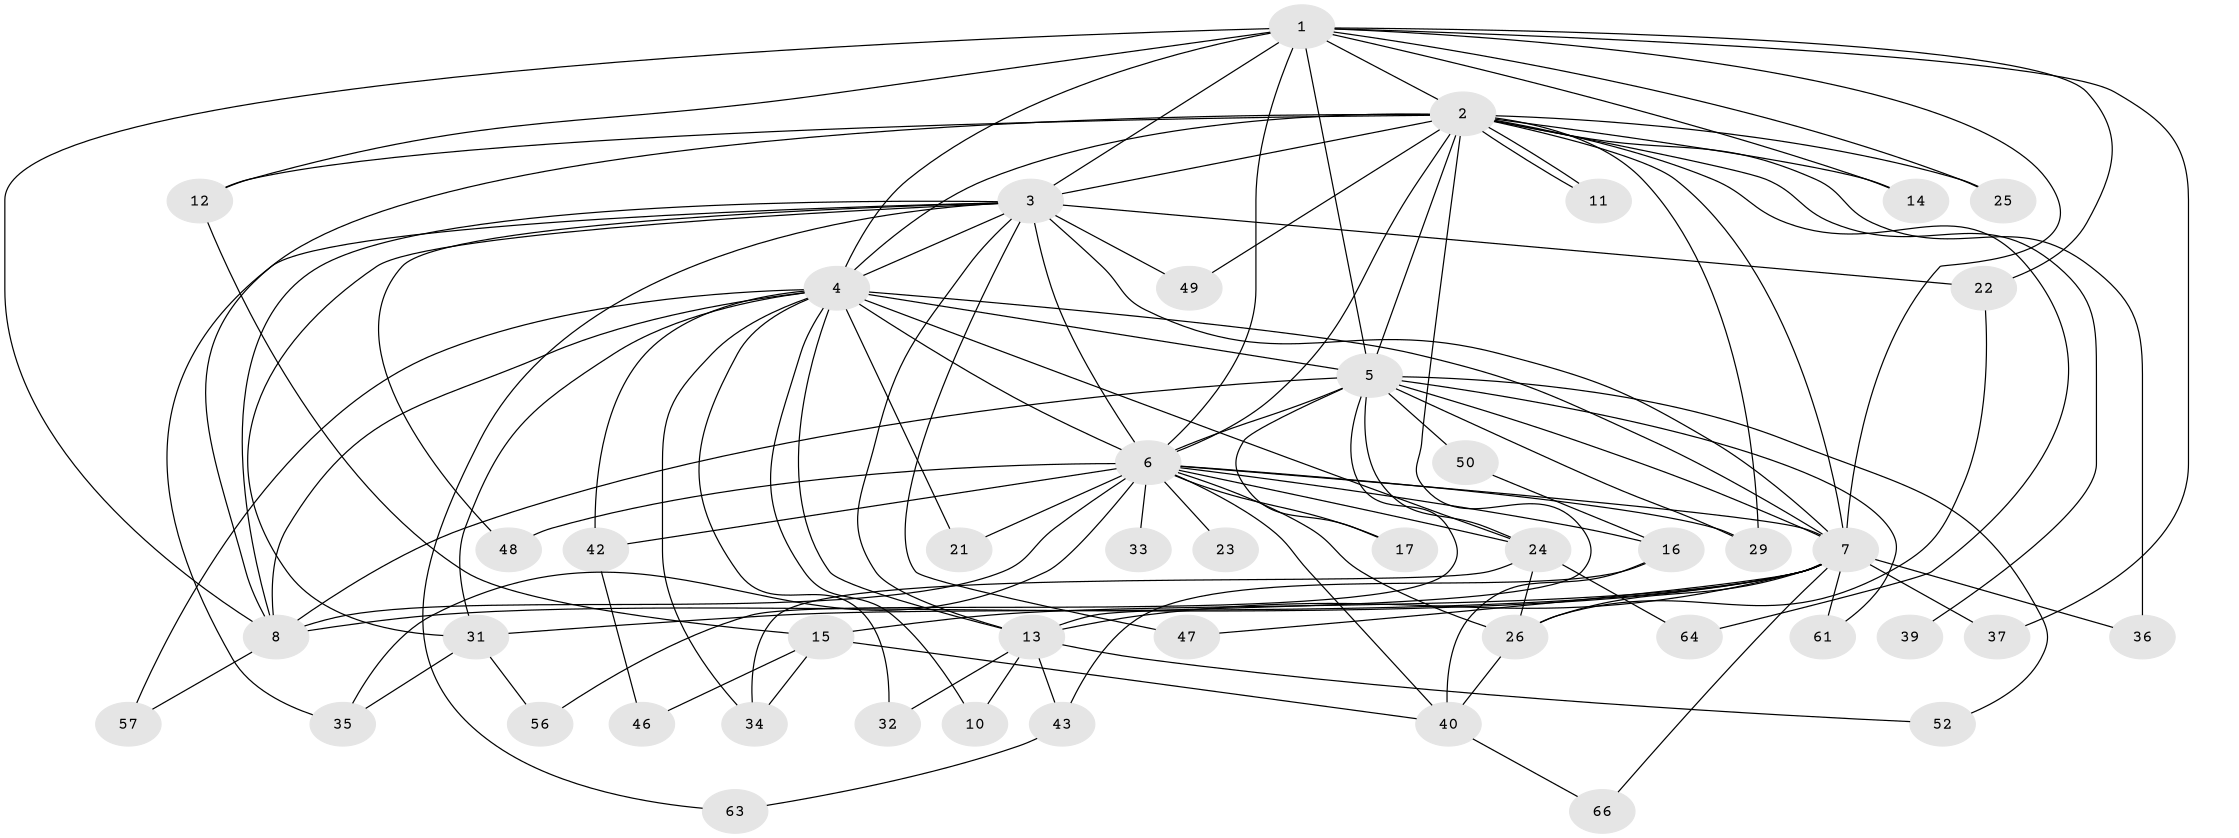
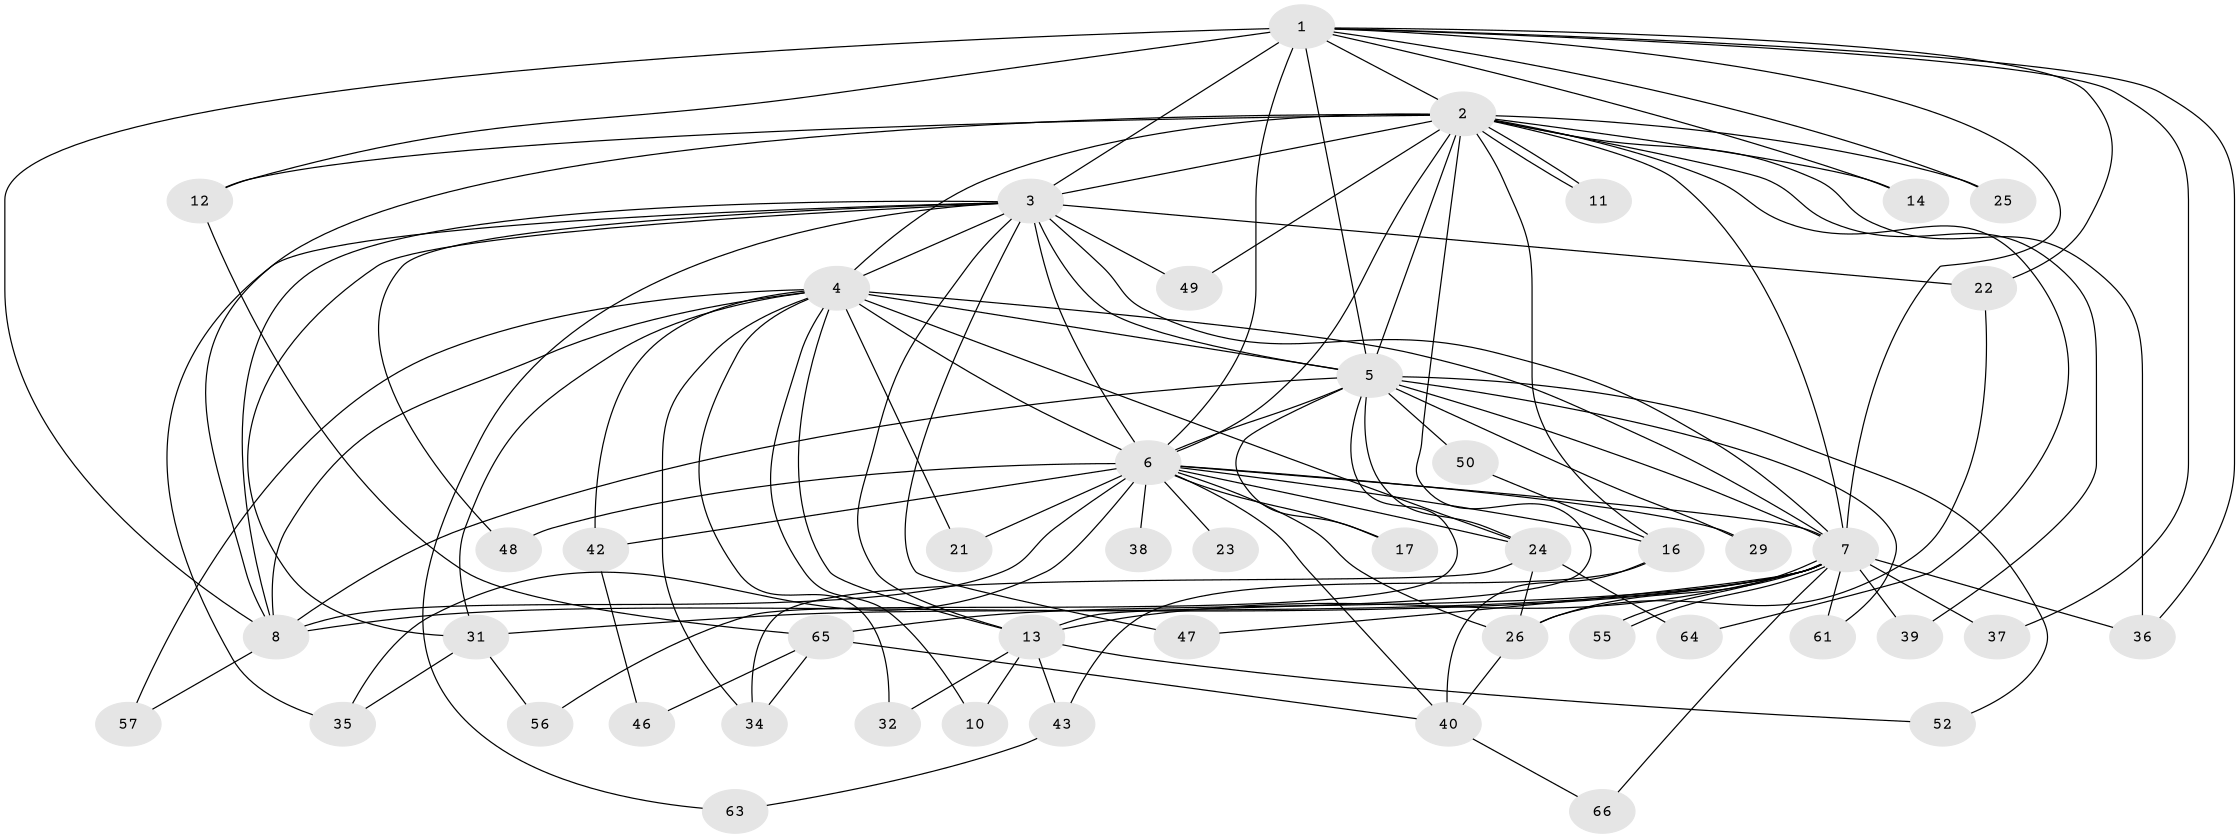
(1031, 107) -> (2107, 77)
(1706, 280) -> (1532, 351)
none -> (1166, 334)
(1138, 550) -> (1138, 550)
none -> (1881, 598)
(821, 637) -> (821, 637)
none -> (1602, 637)
